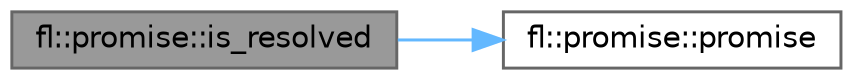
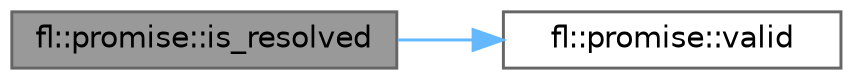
(672, 40) -> (672, 40)
